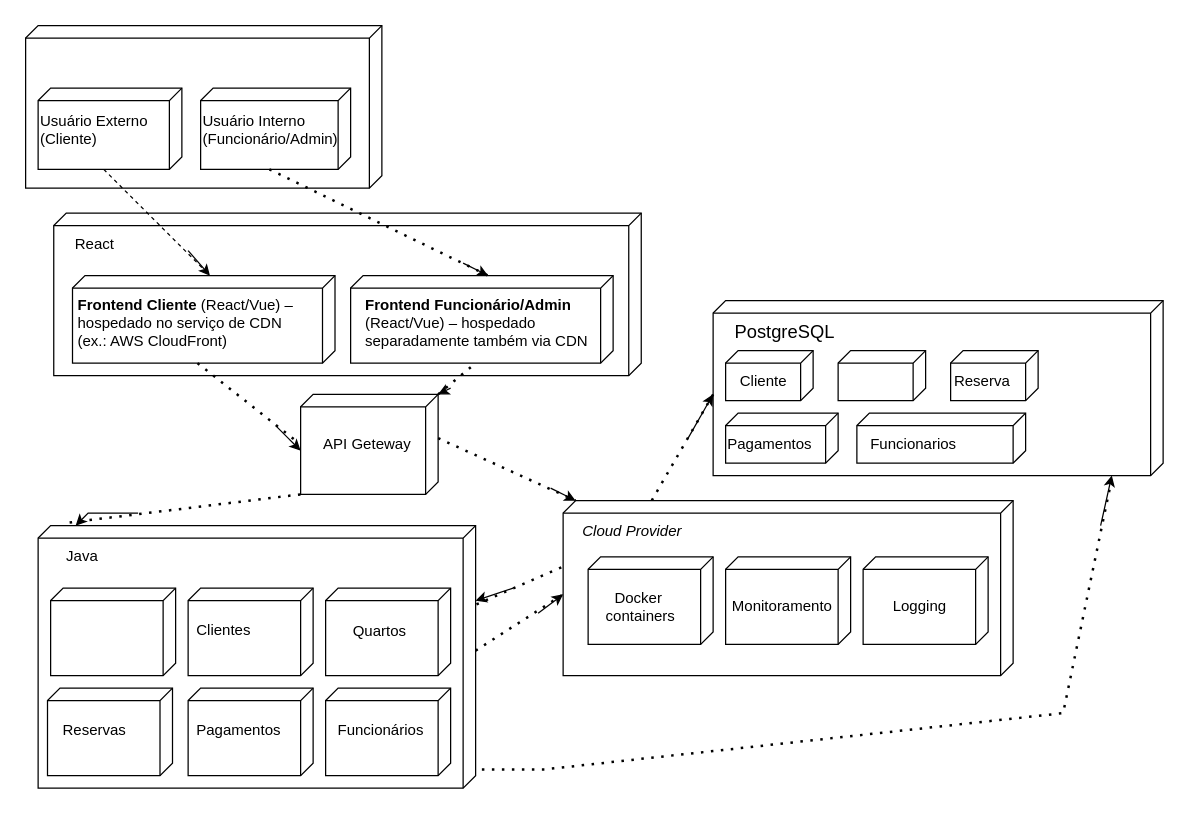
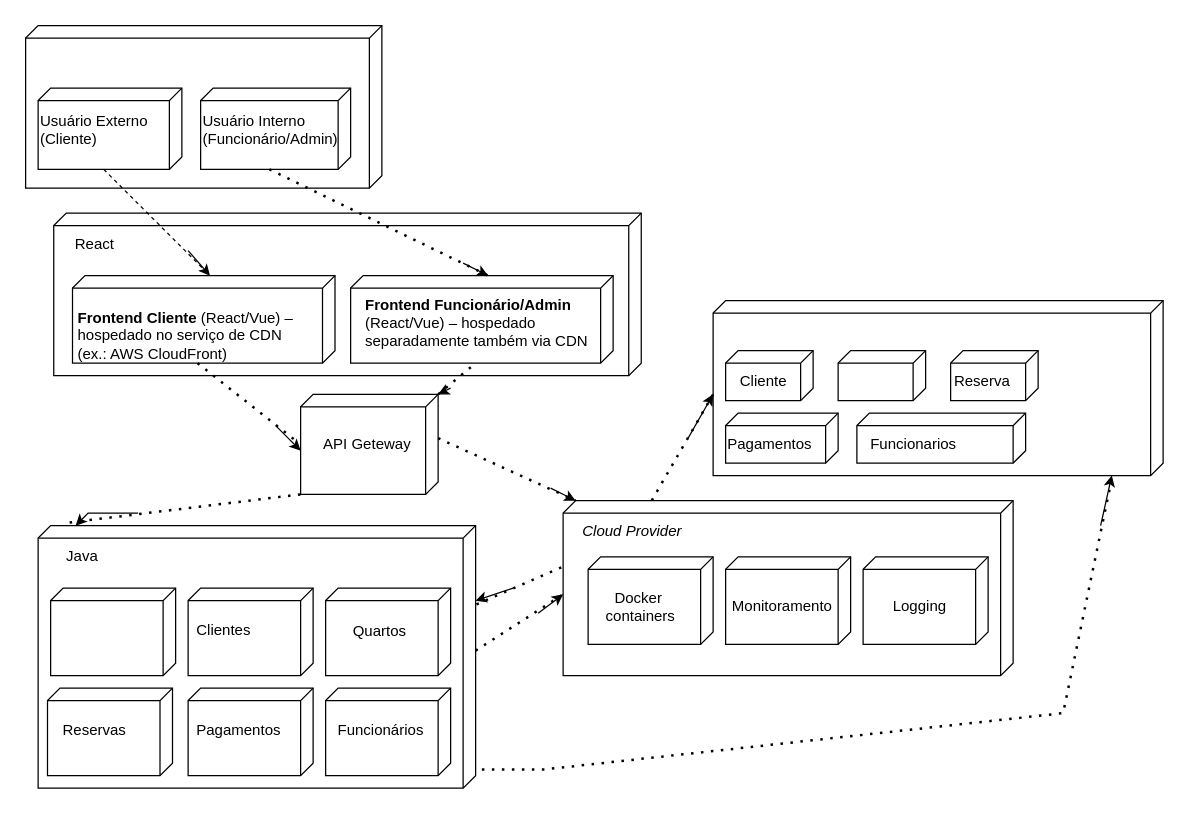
(188, 313) -> (188, 326)
(782, 332) -> none
